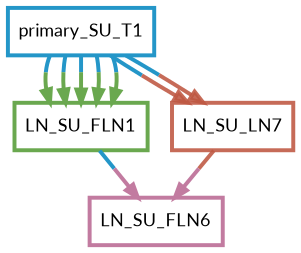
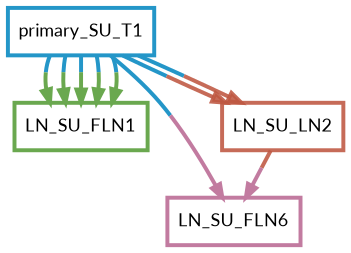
(233, 127) -> (283, 127)
(115, 169) -> (170, 115)
